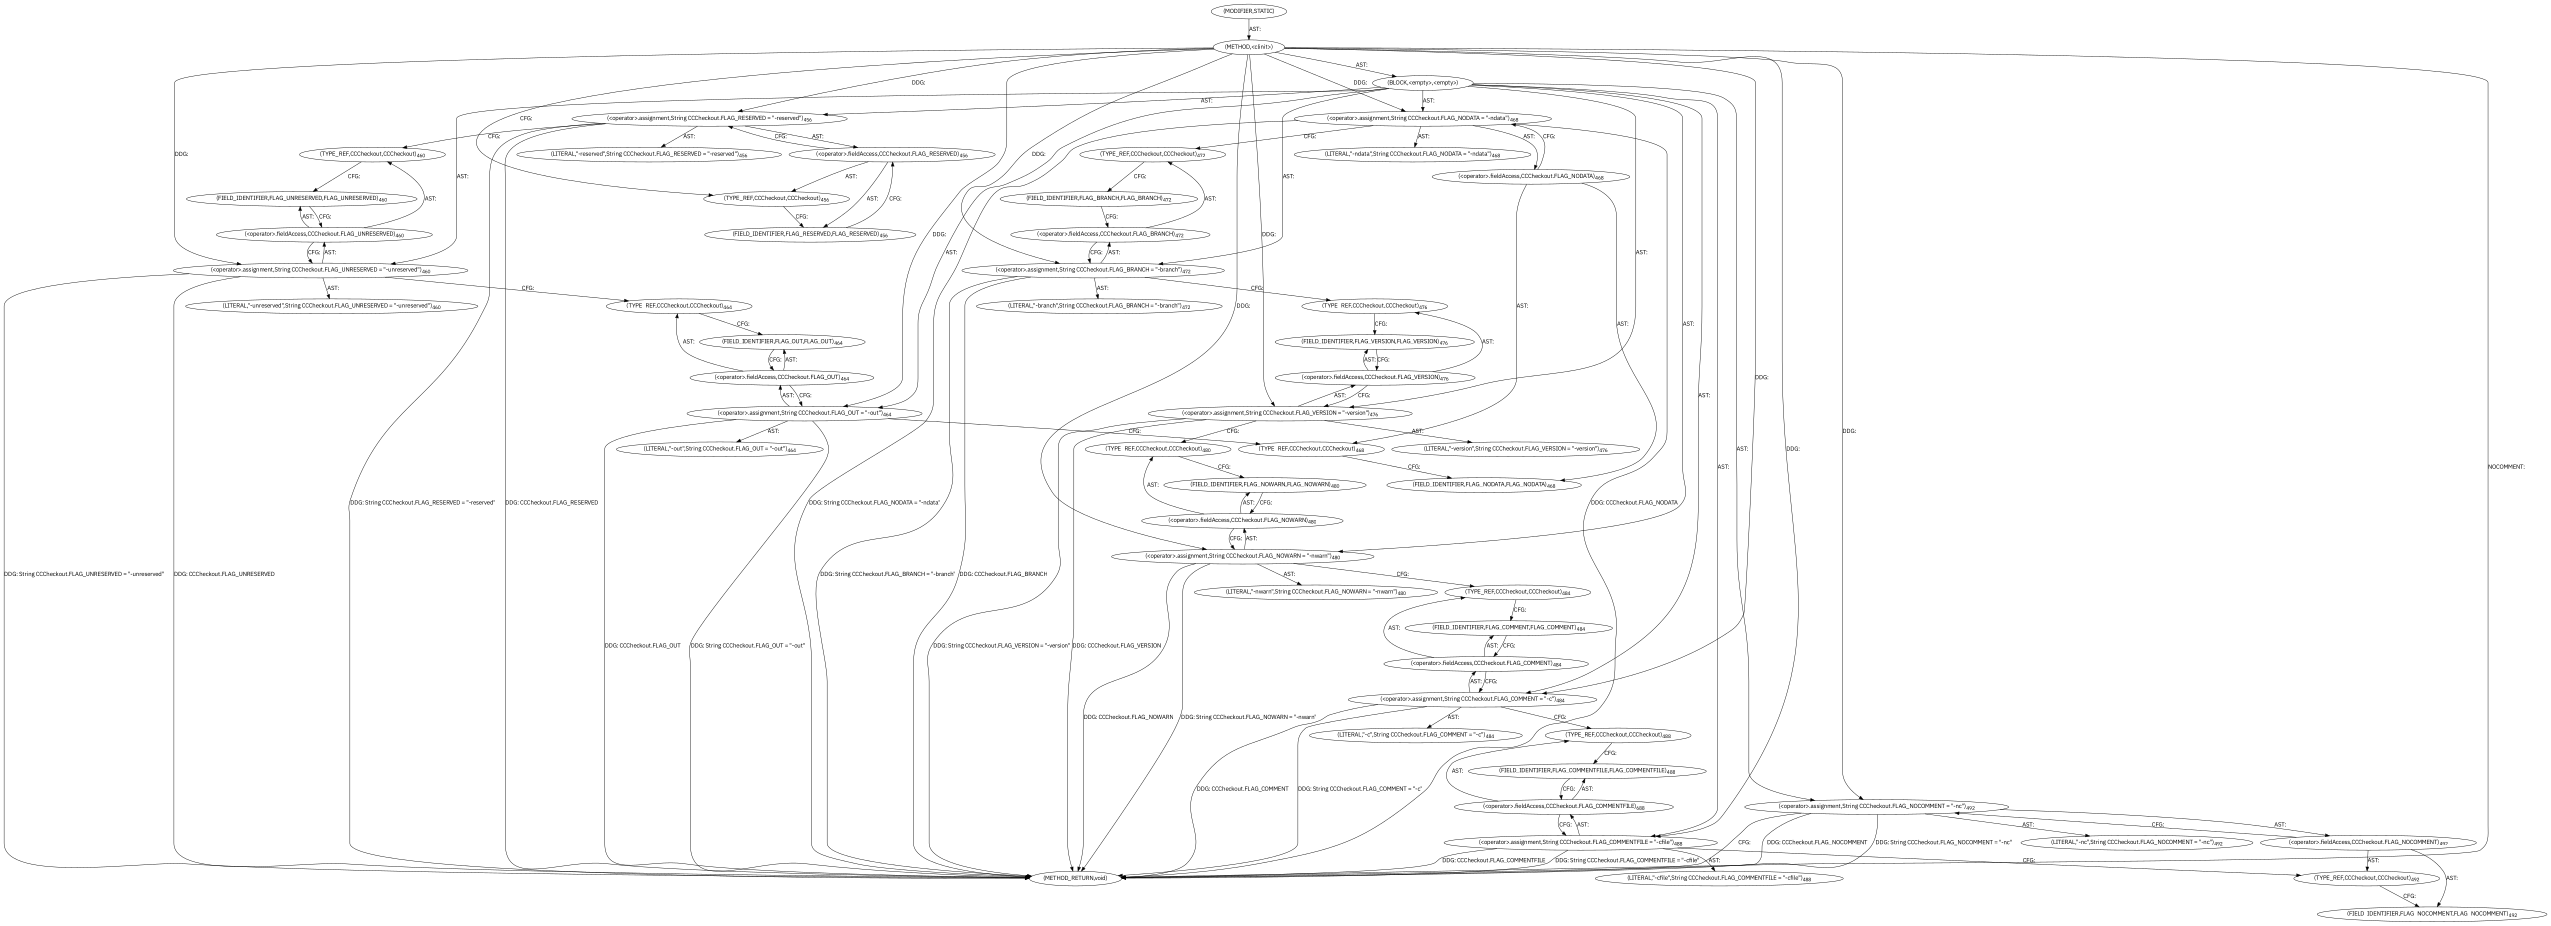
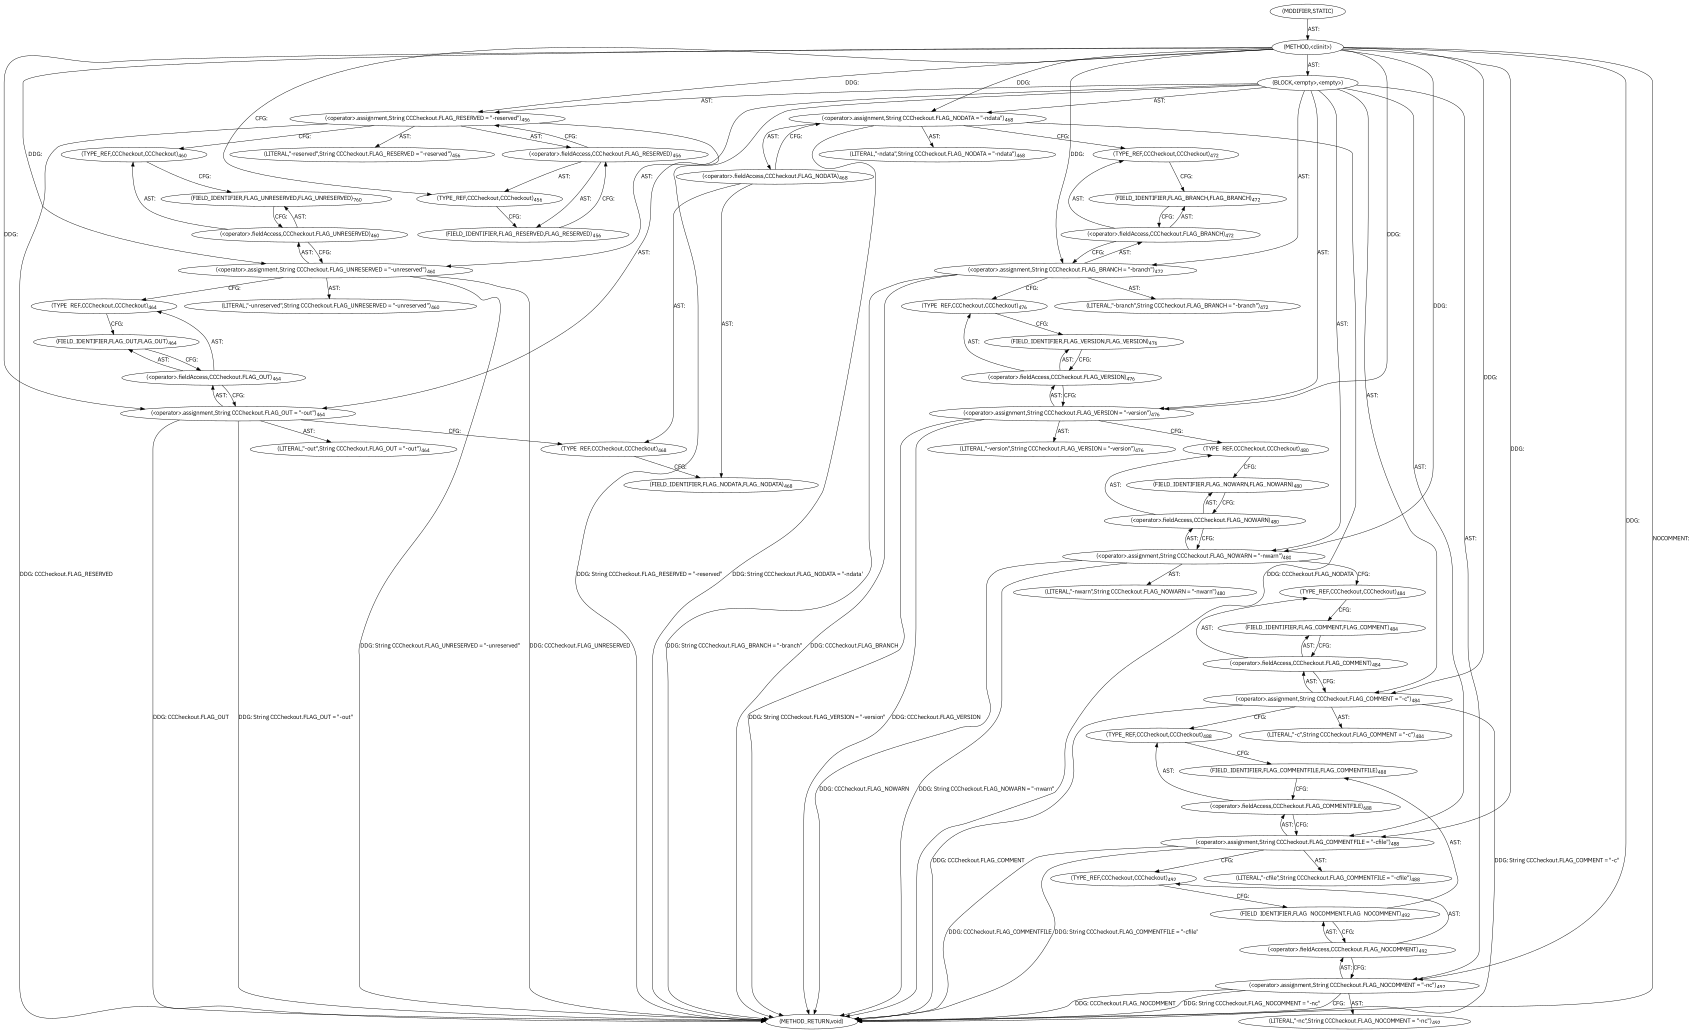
(383, 198) -> (357, 198)
none -> (1177, 219)
(1579, 792) -> (1446, 841)
none -> (1339, 930)
